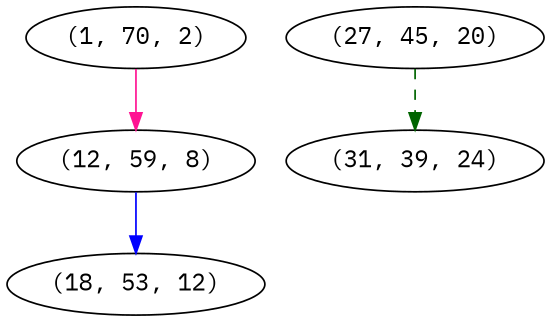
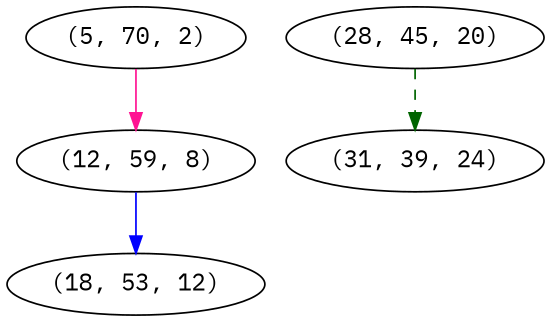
(136, 38) -> (136, 38)
(415, 38) -> (415, 38)
